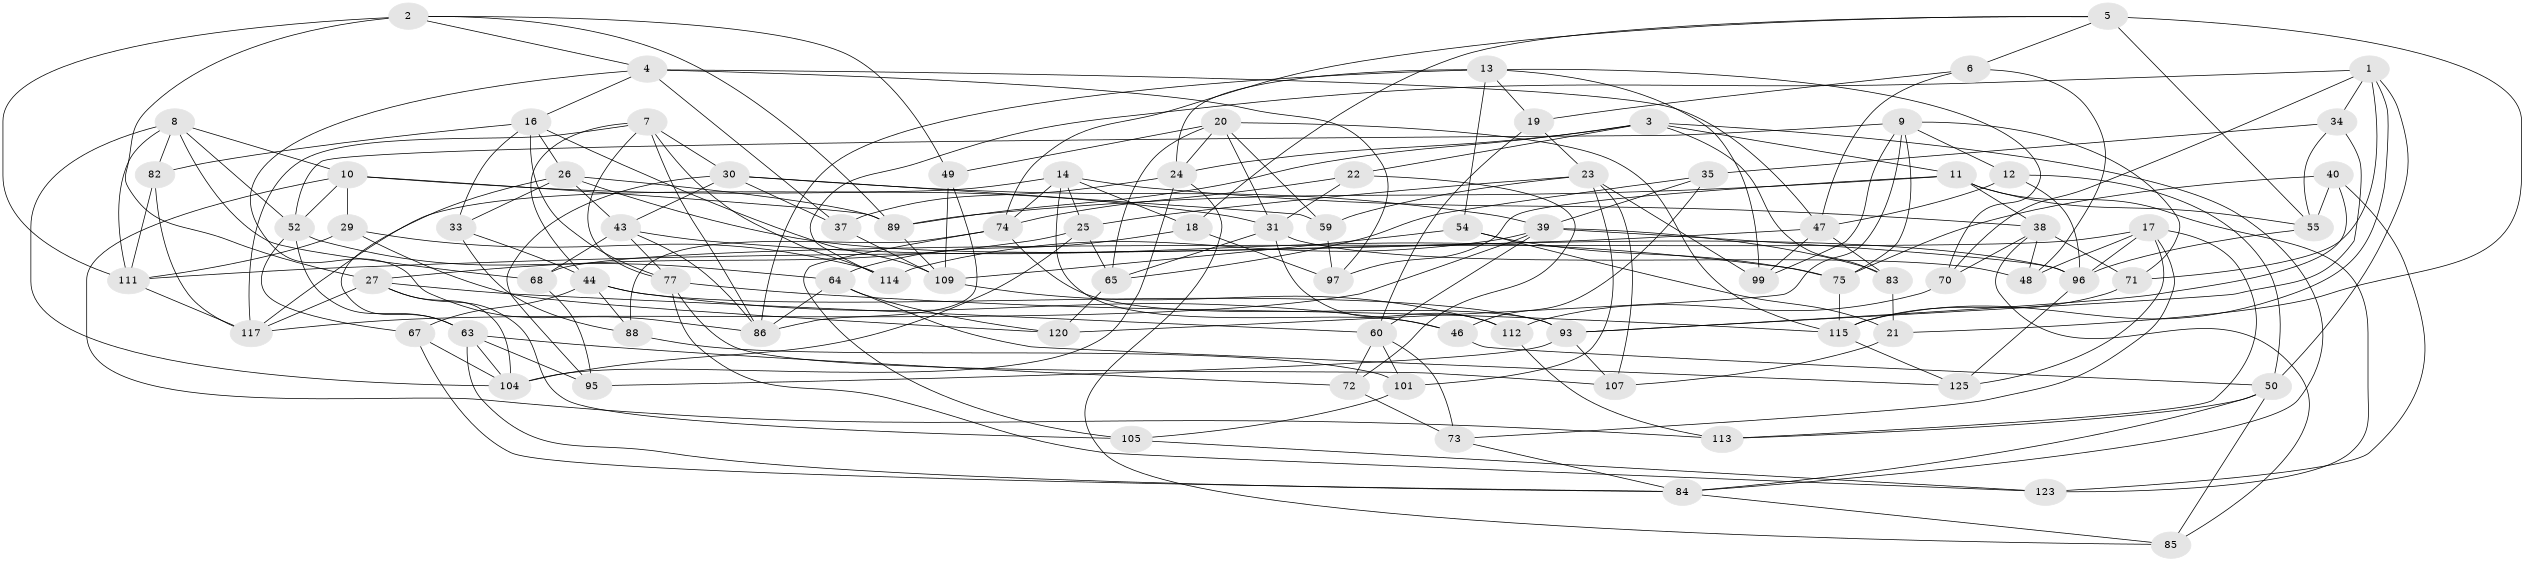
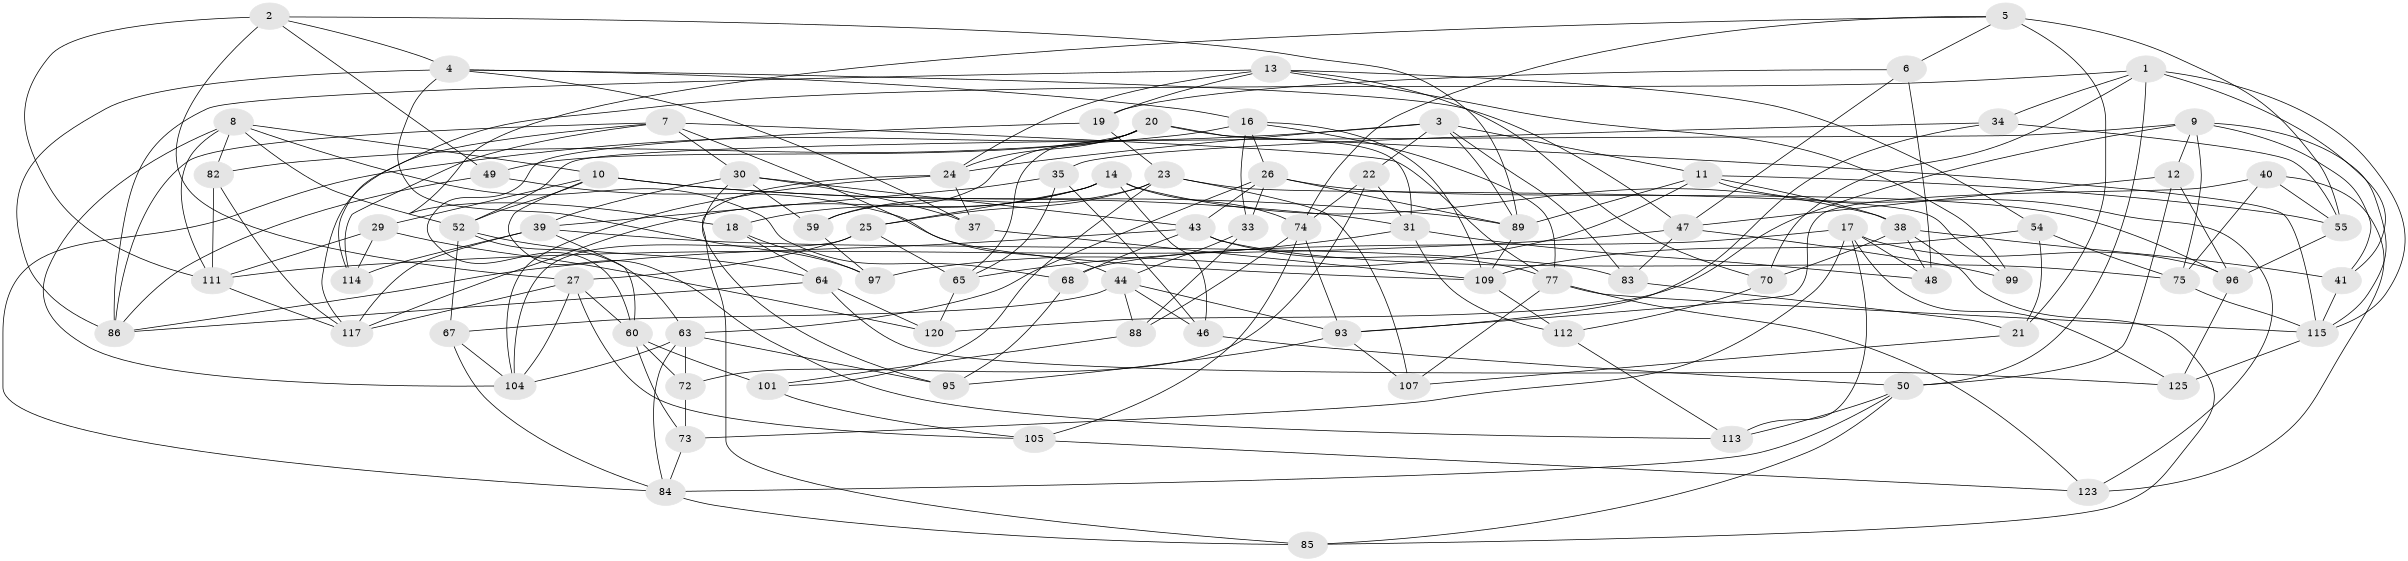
(1858, 225) -> (2377, 204)
(1815, 245) -> none
(2132, 281) -> (2342, 281)
